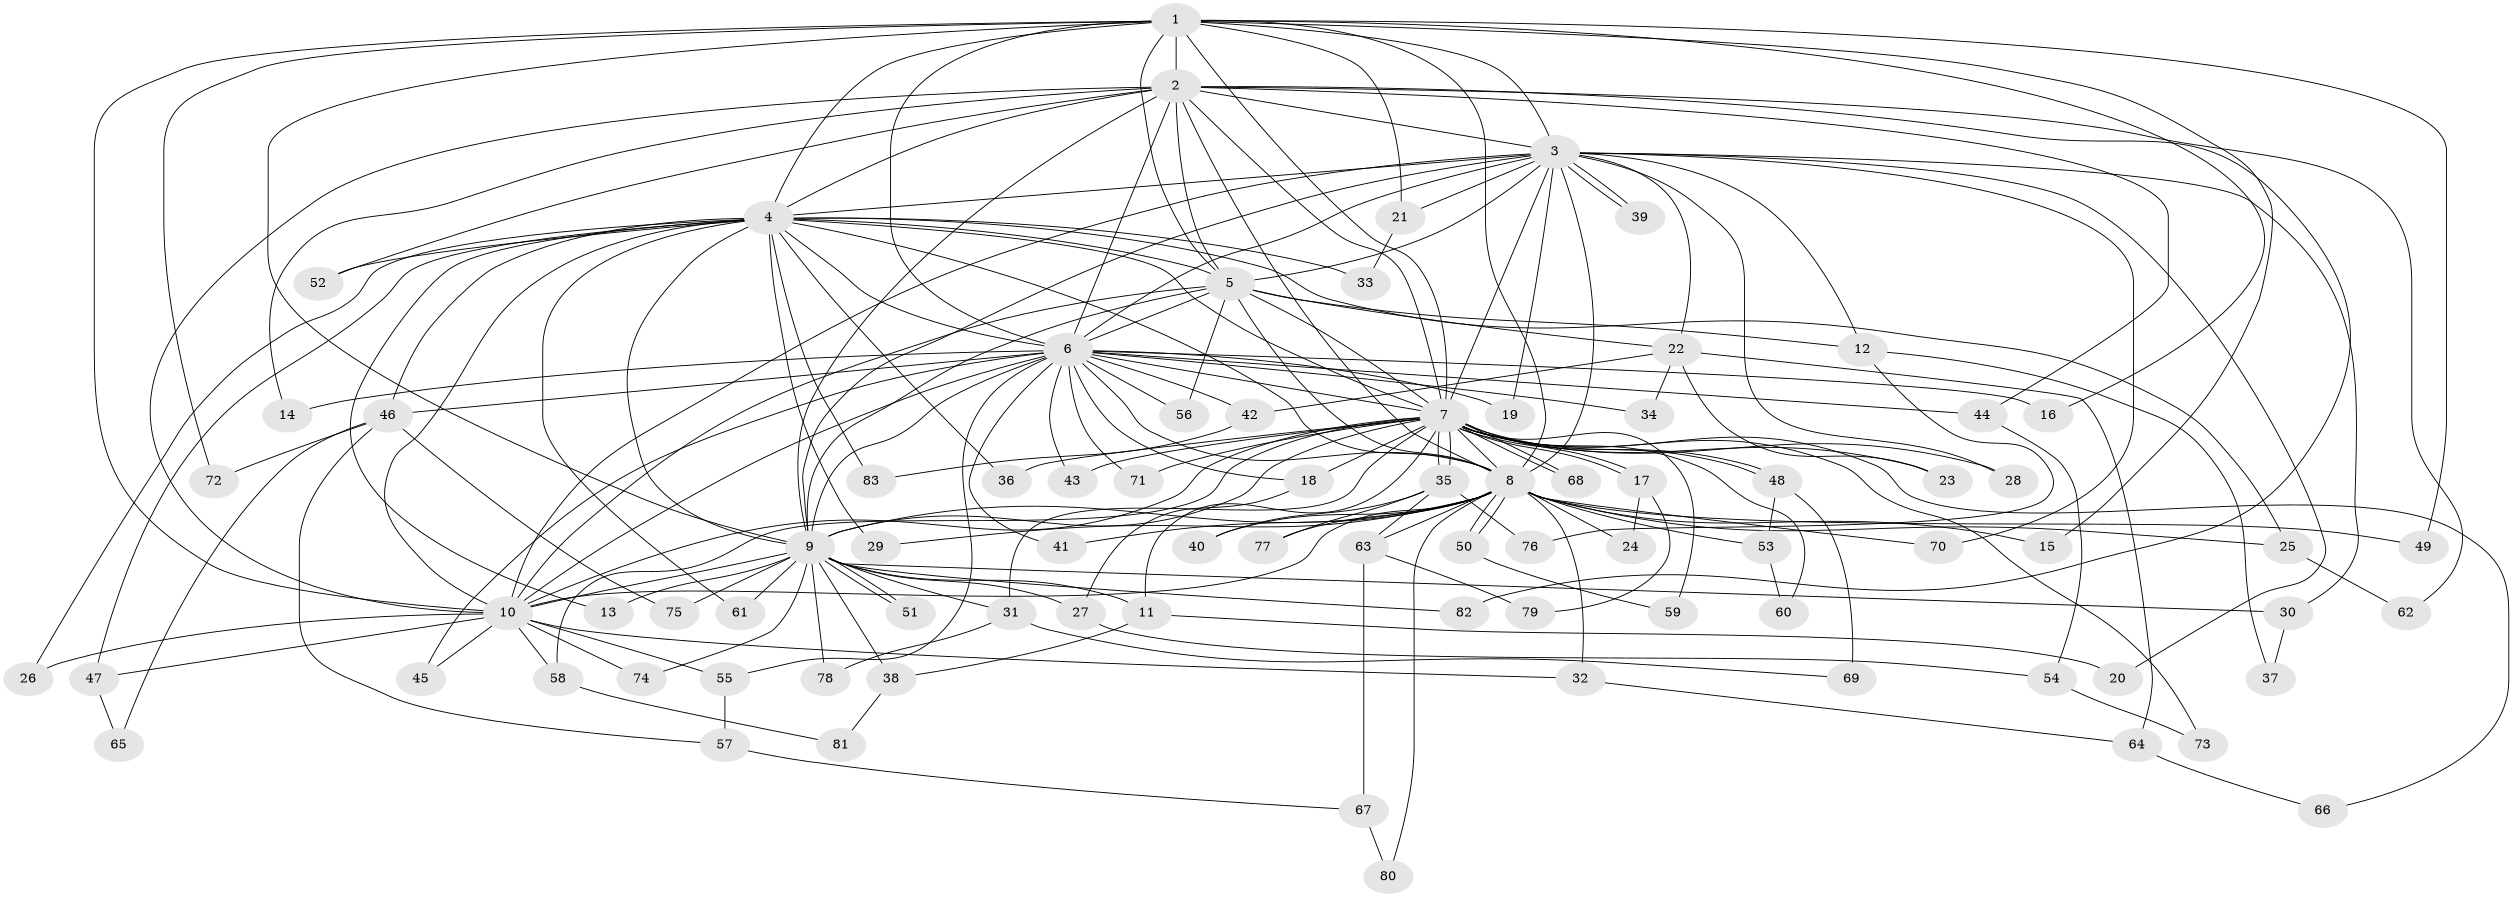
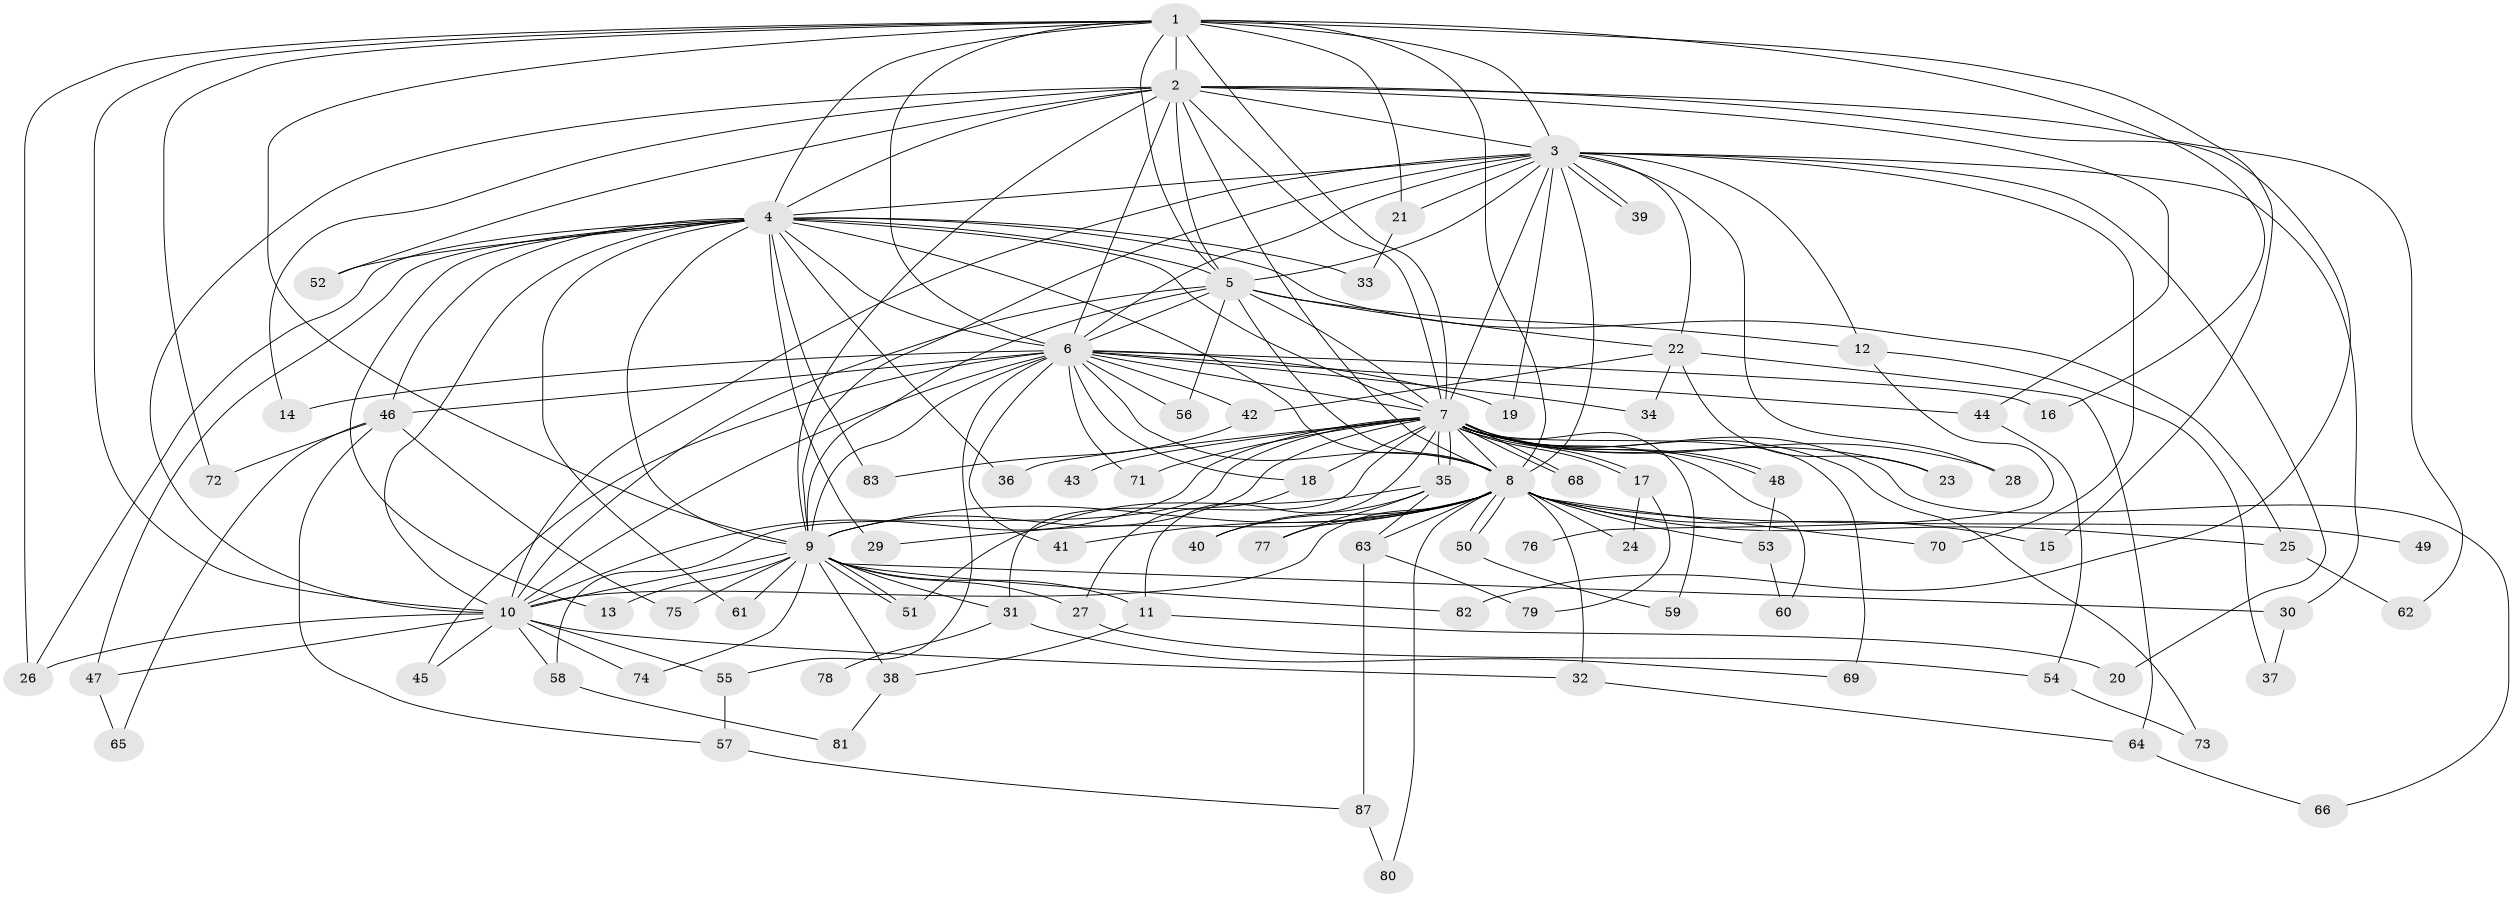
(2026, 47) -> (310, 43)
(1050, 416) -> none
(1478, 507) -> (1278, 503)
(1844, 570) -> (1813, 467)
(818, 613) -> none
(1364, 811) -> (1364, 811)
